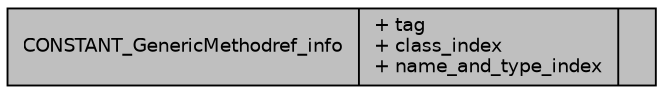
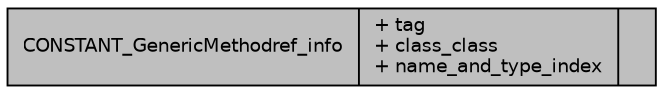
(439, 46) -> (437, 46)
